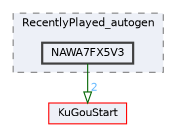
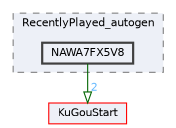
(88, 53) -> (88, 53)
